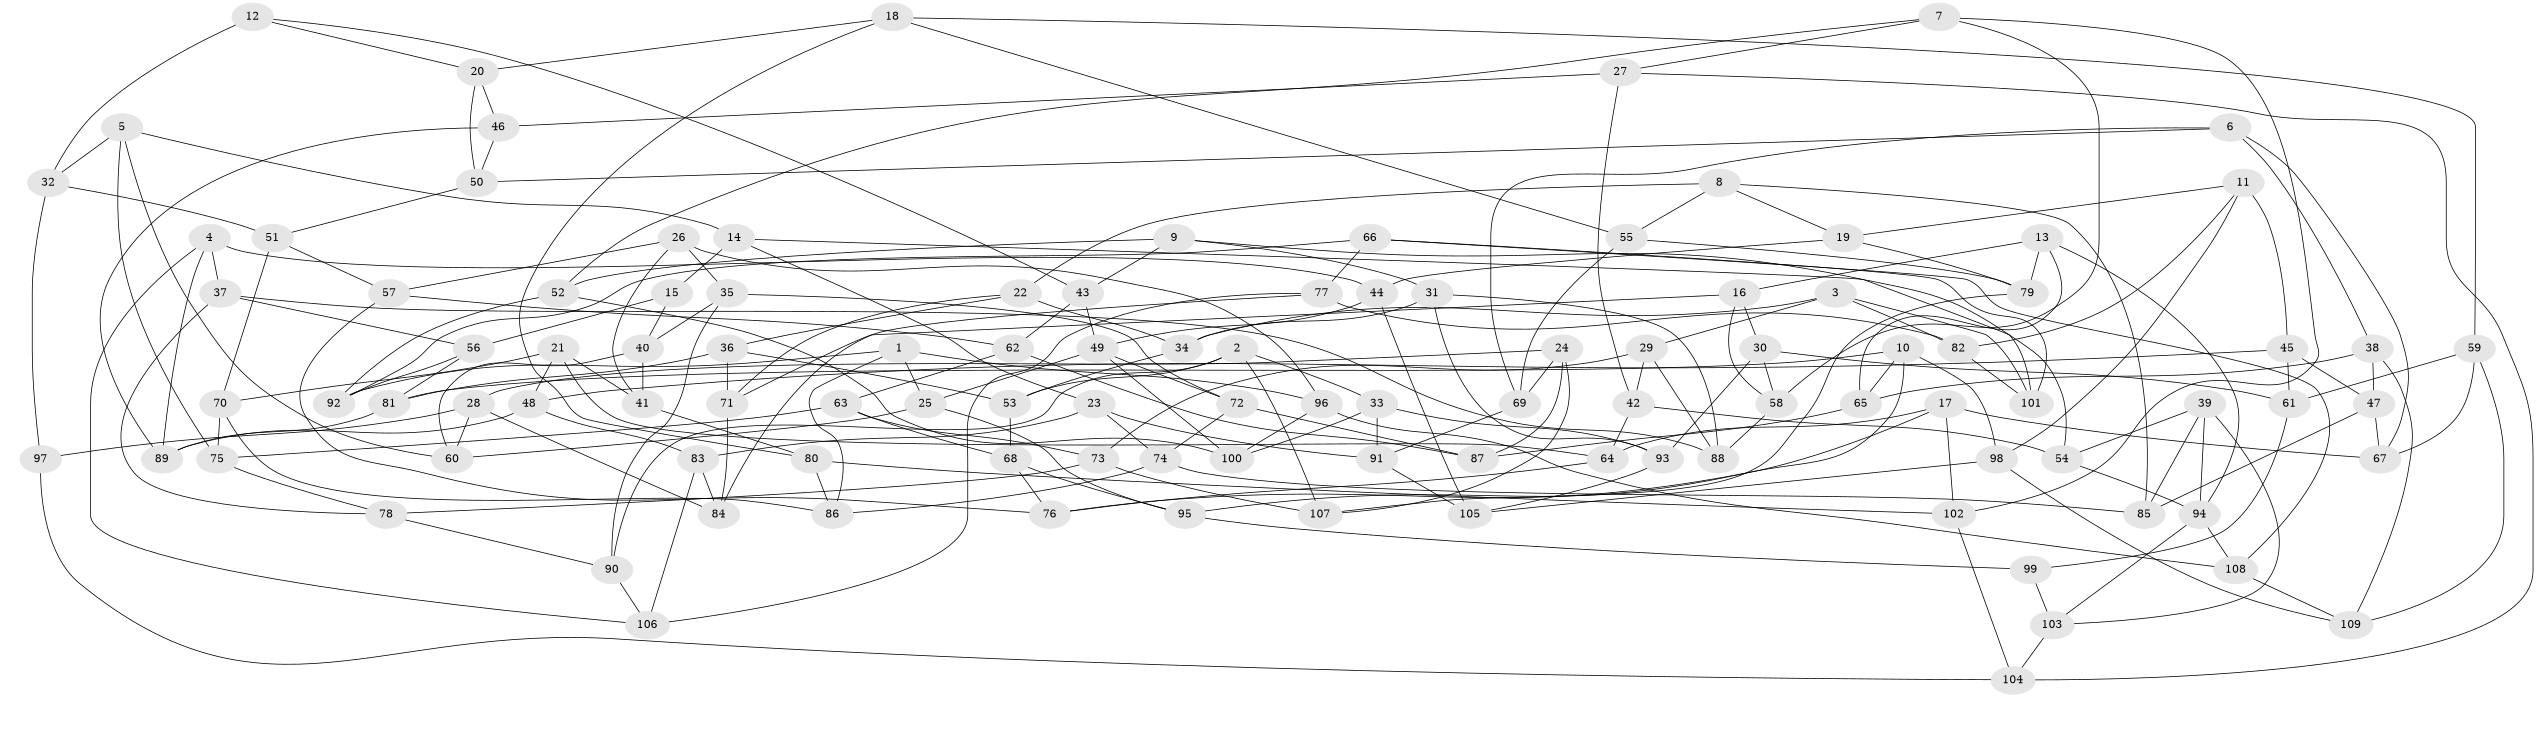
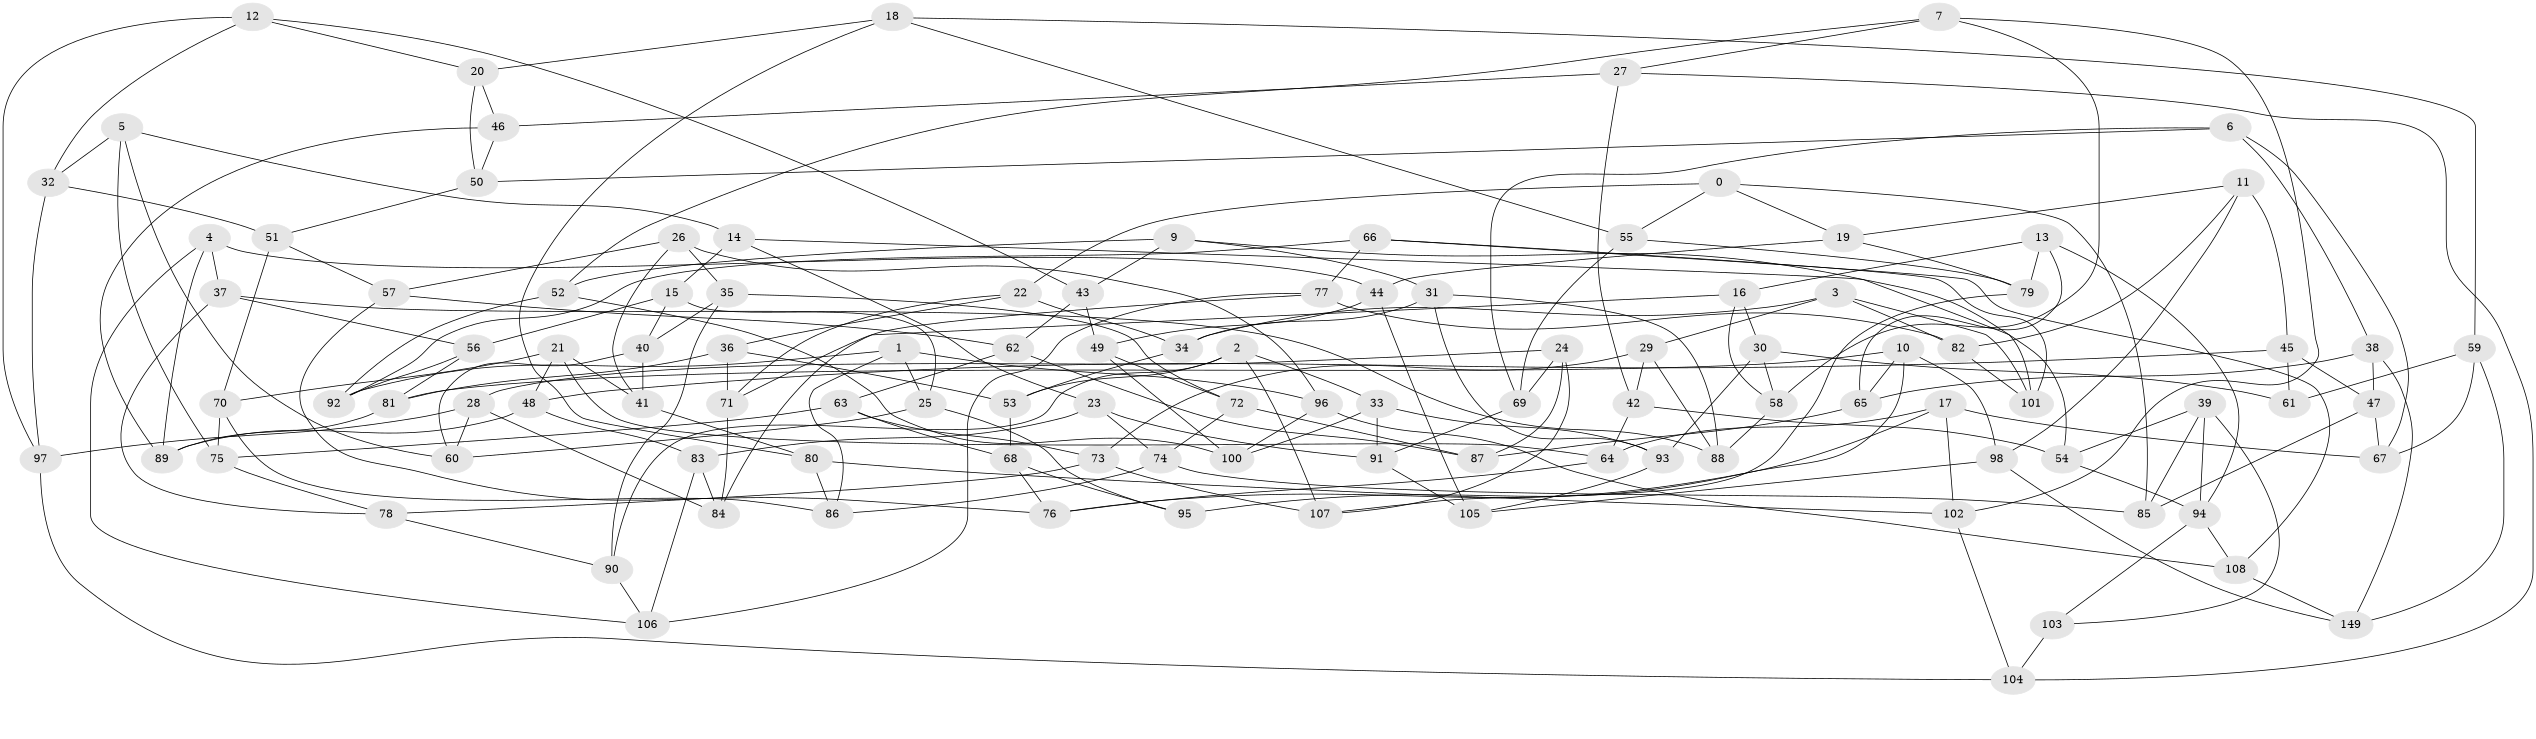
none -> (3, 150)
(1720, 183) -> (1720, 183)
(978, 387) -> (898, 320)
(2031, 570) -> none
(2351, 625) -> (2351, 625)
